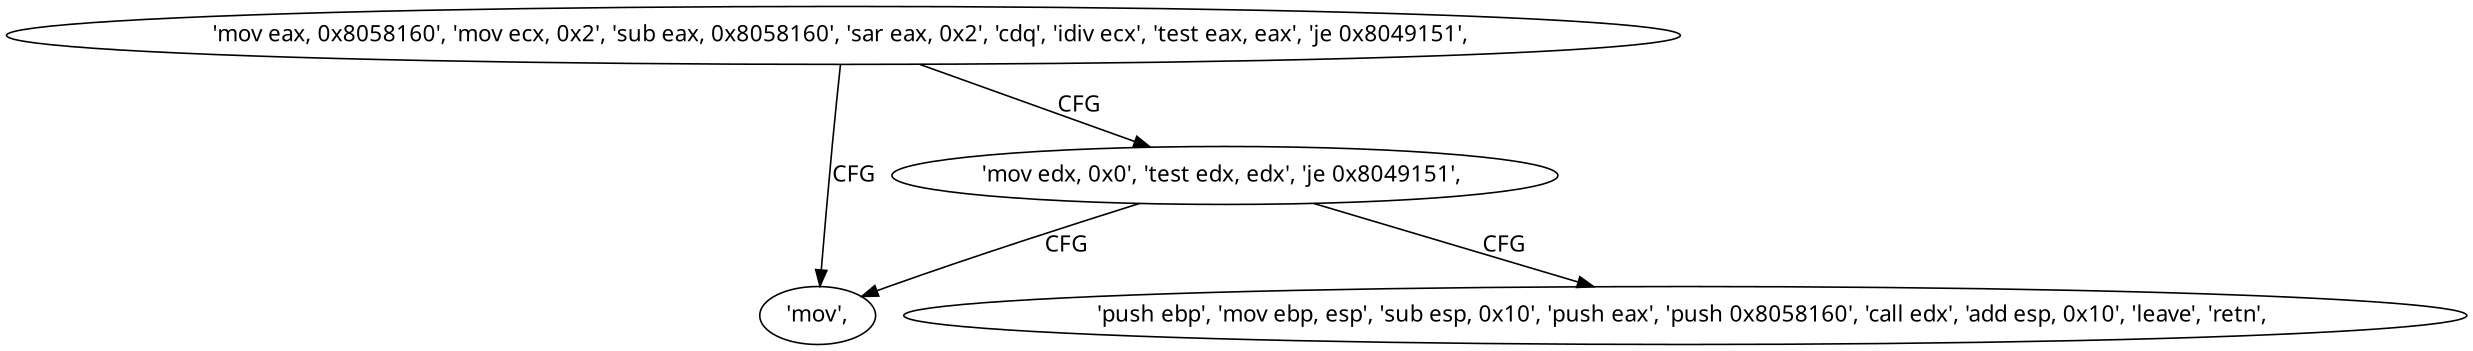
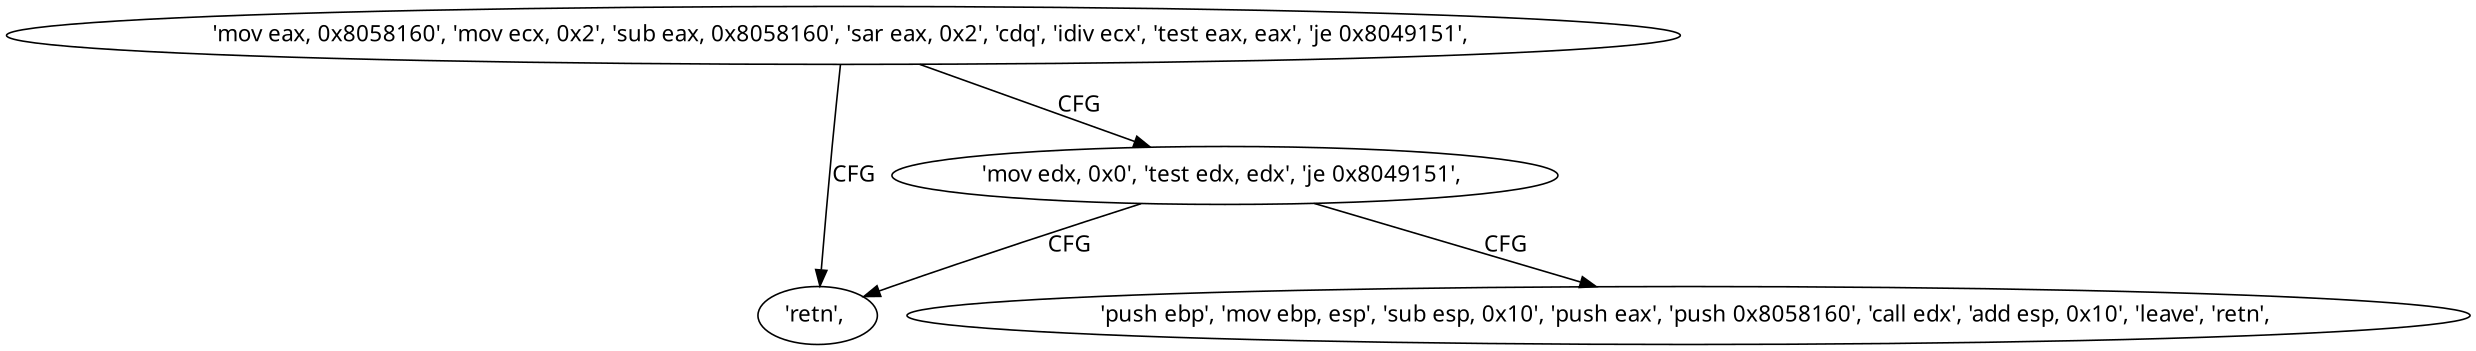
(818, 316) -> (818, 316)
